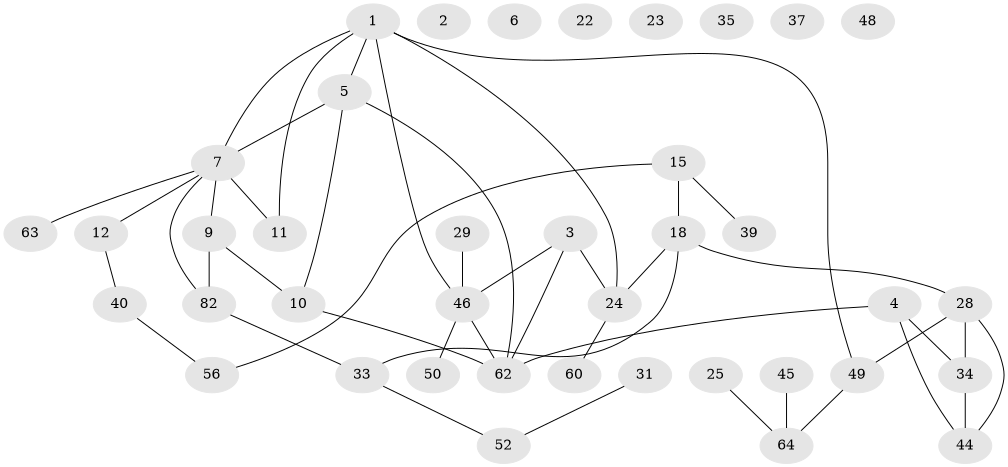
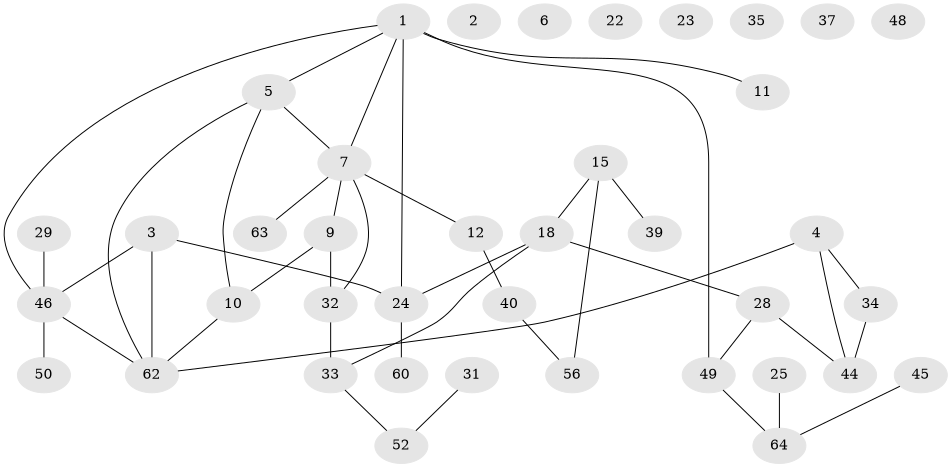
(249, 198) -> none
(209, 304) -> (331, 304)
(965, 340) -> none
